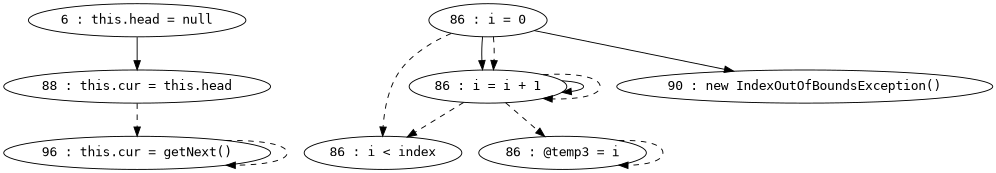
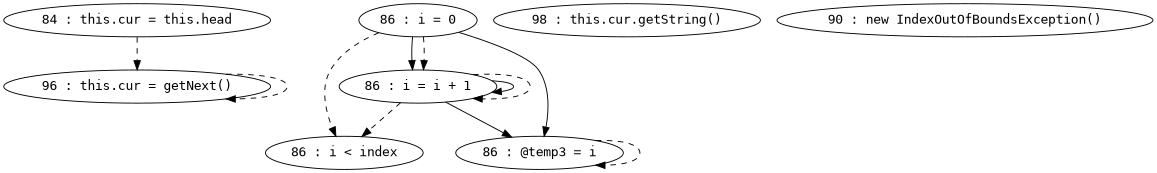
(137, 20) -> none
none -> (627, 20)
(629, 50) -> (527, 60)
(137, 87) -> (137, 20)
(522, 117) -> (475, 117)
